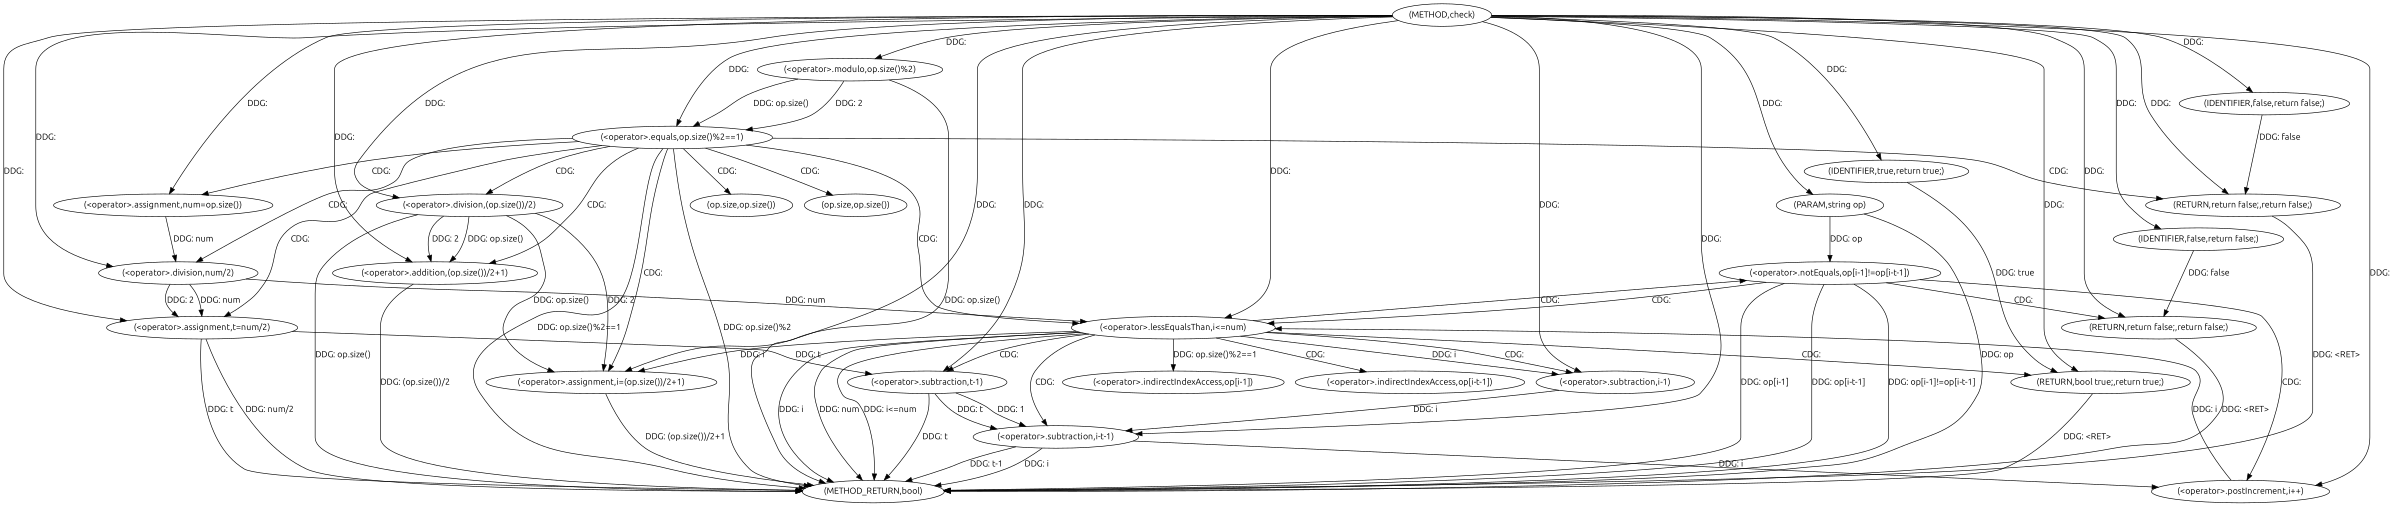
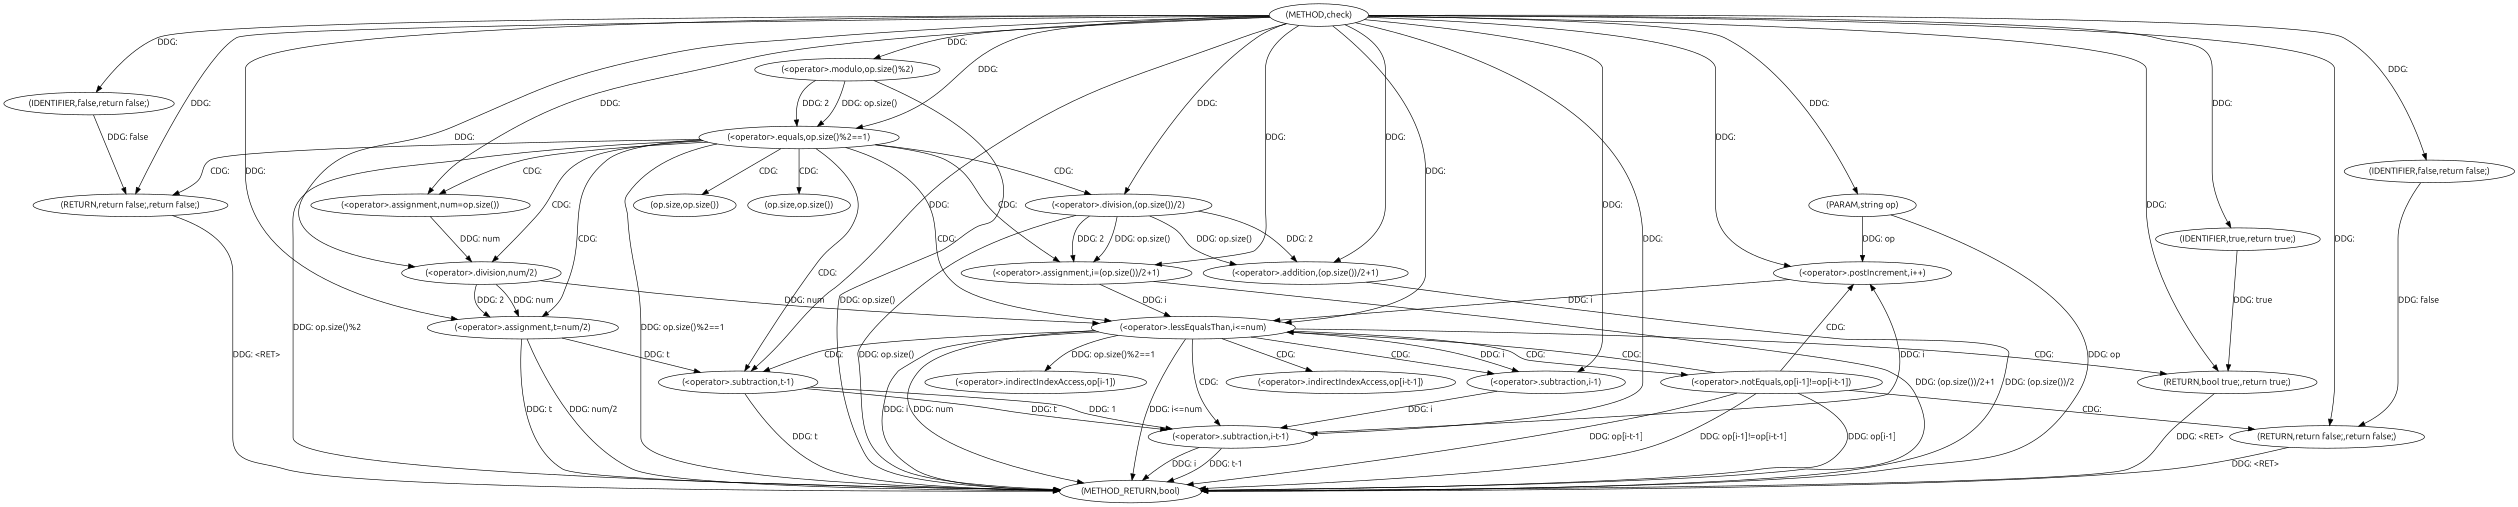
(573, 212) -> (824, 254)
(1830, 236) -> (1862, 236)
(859, 341) -> (1132, 299)
